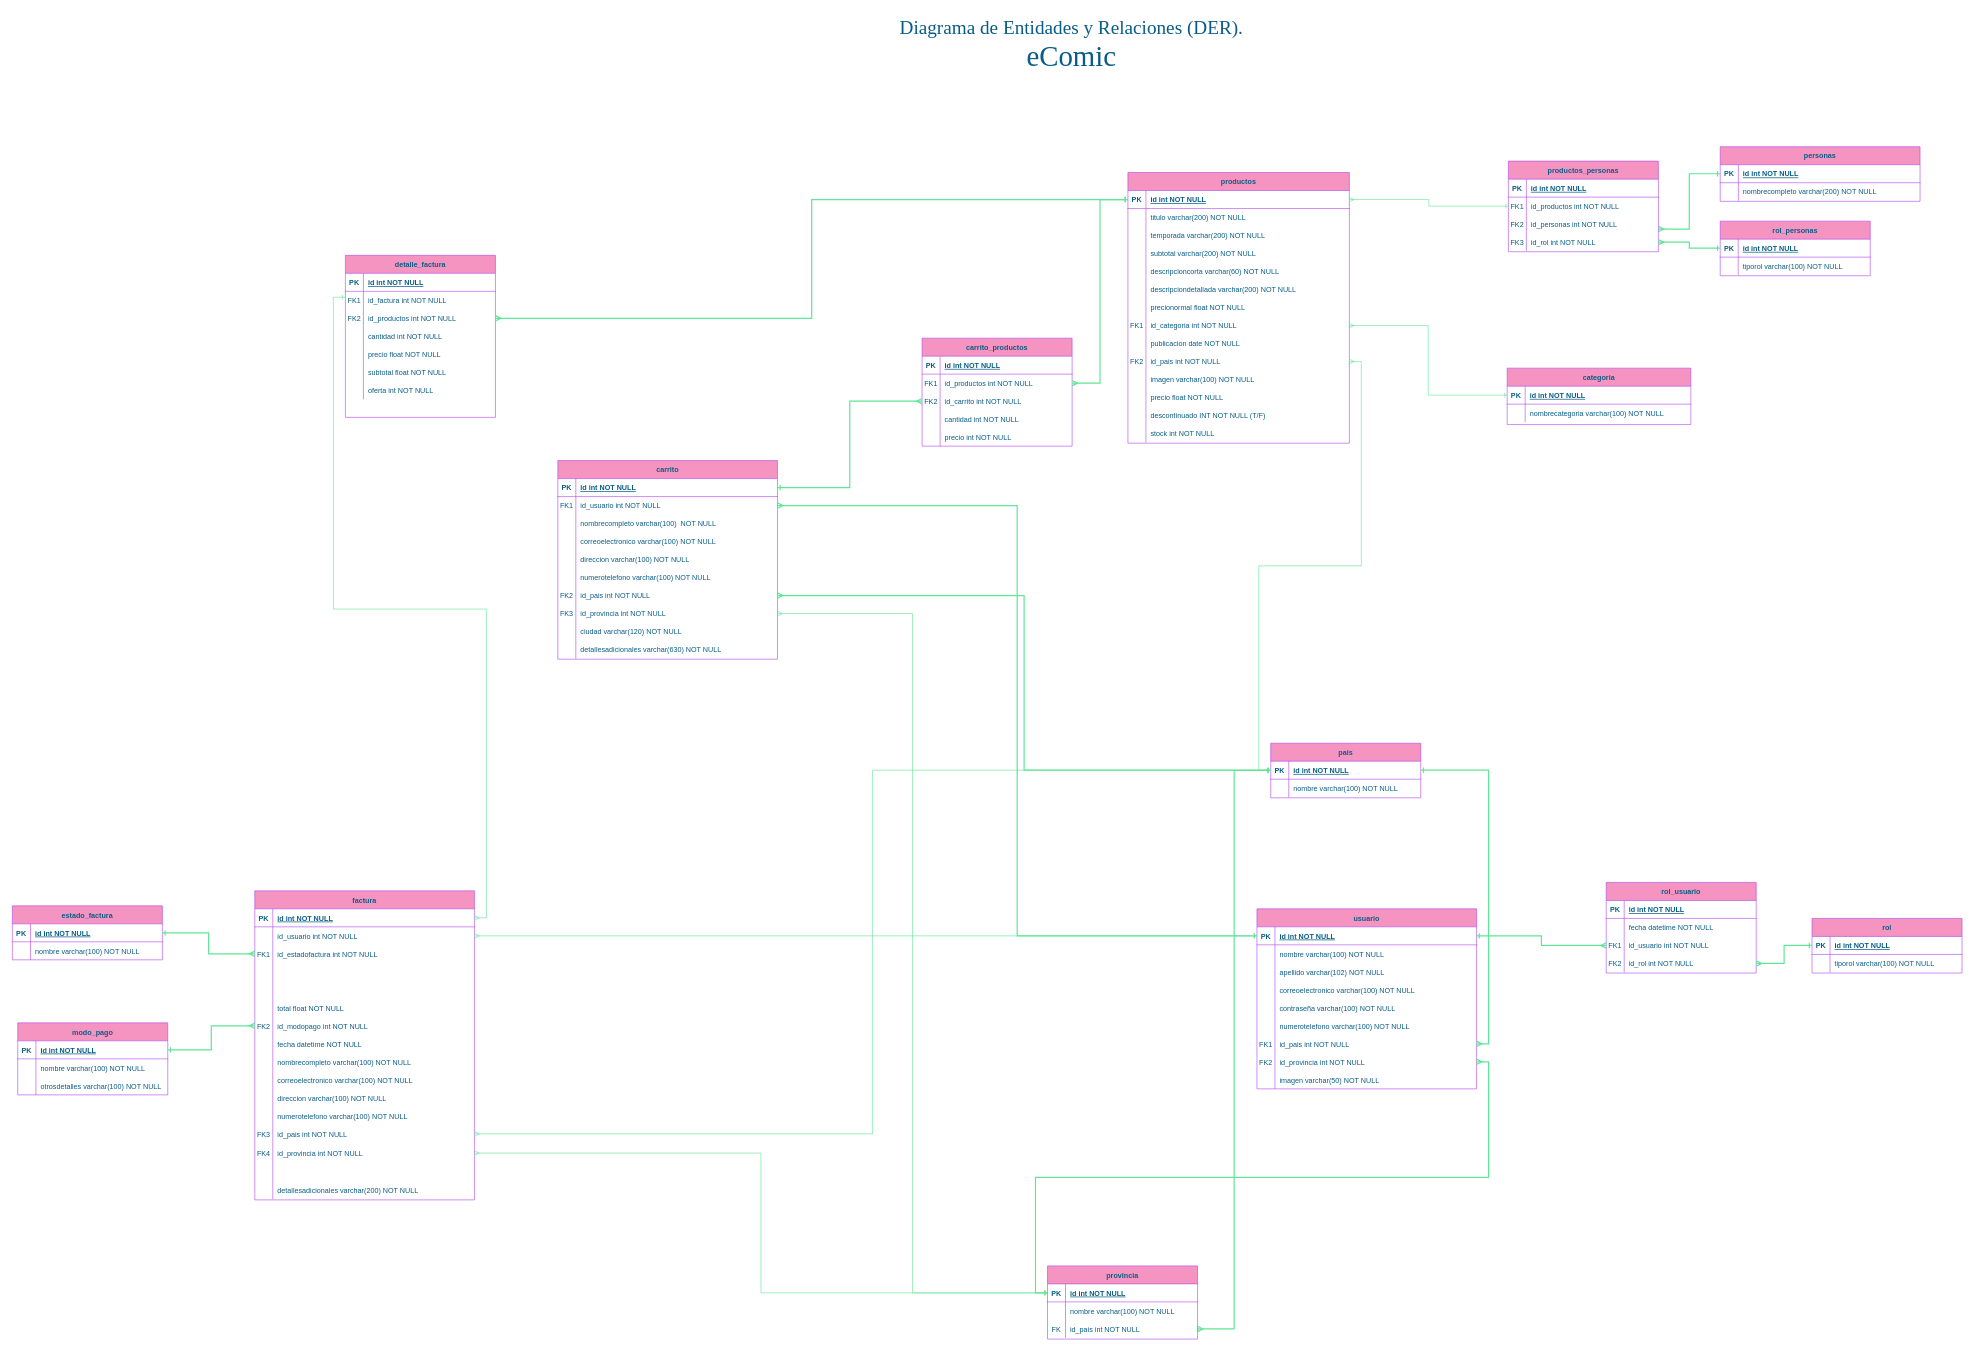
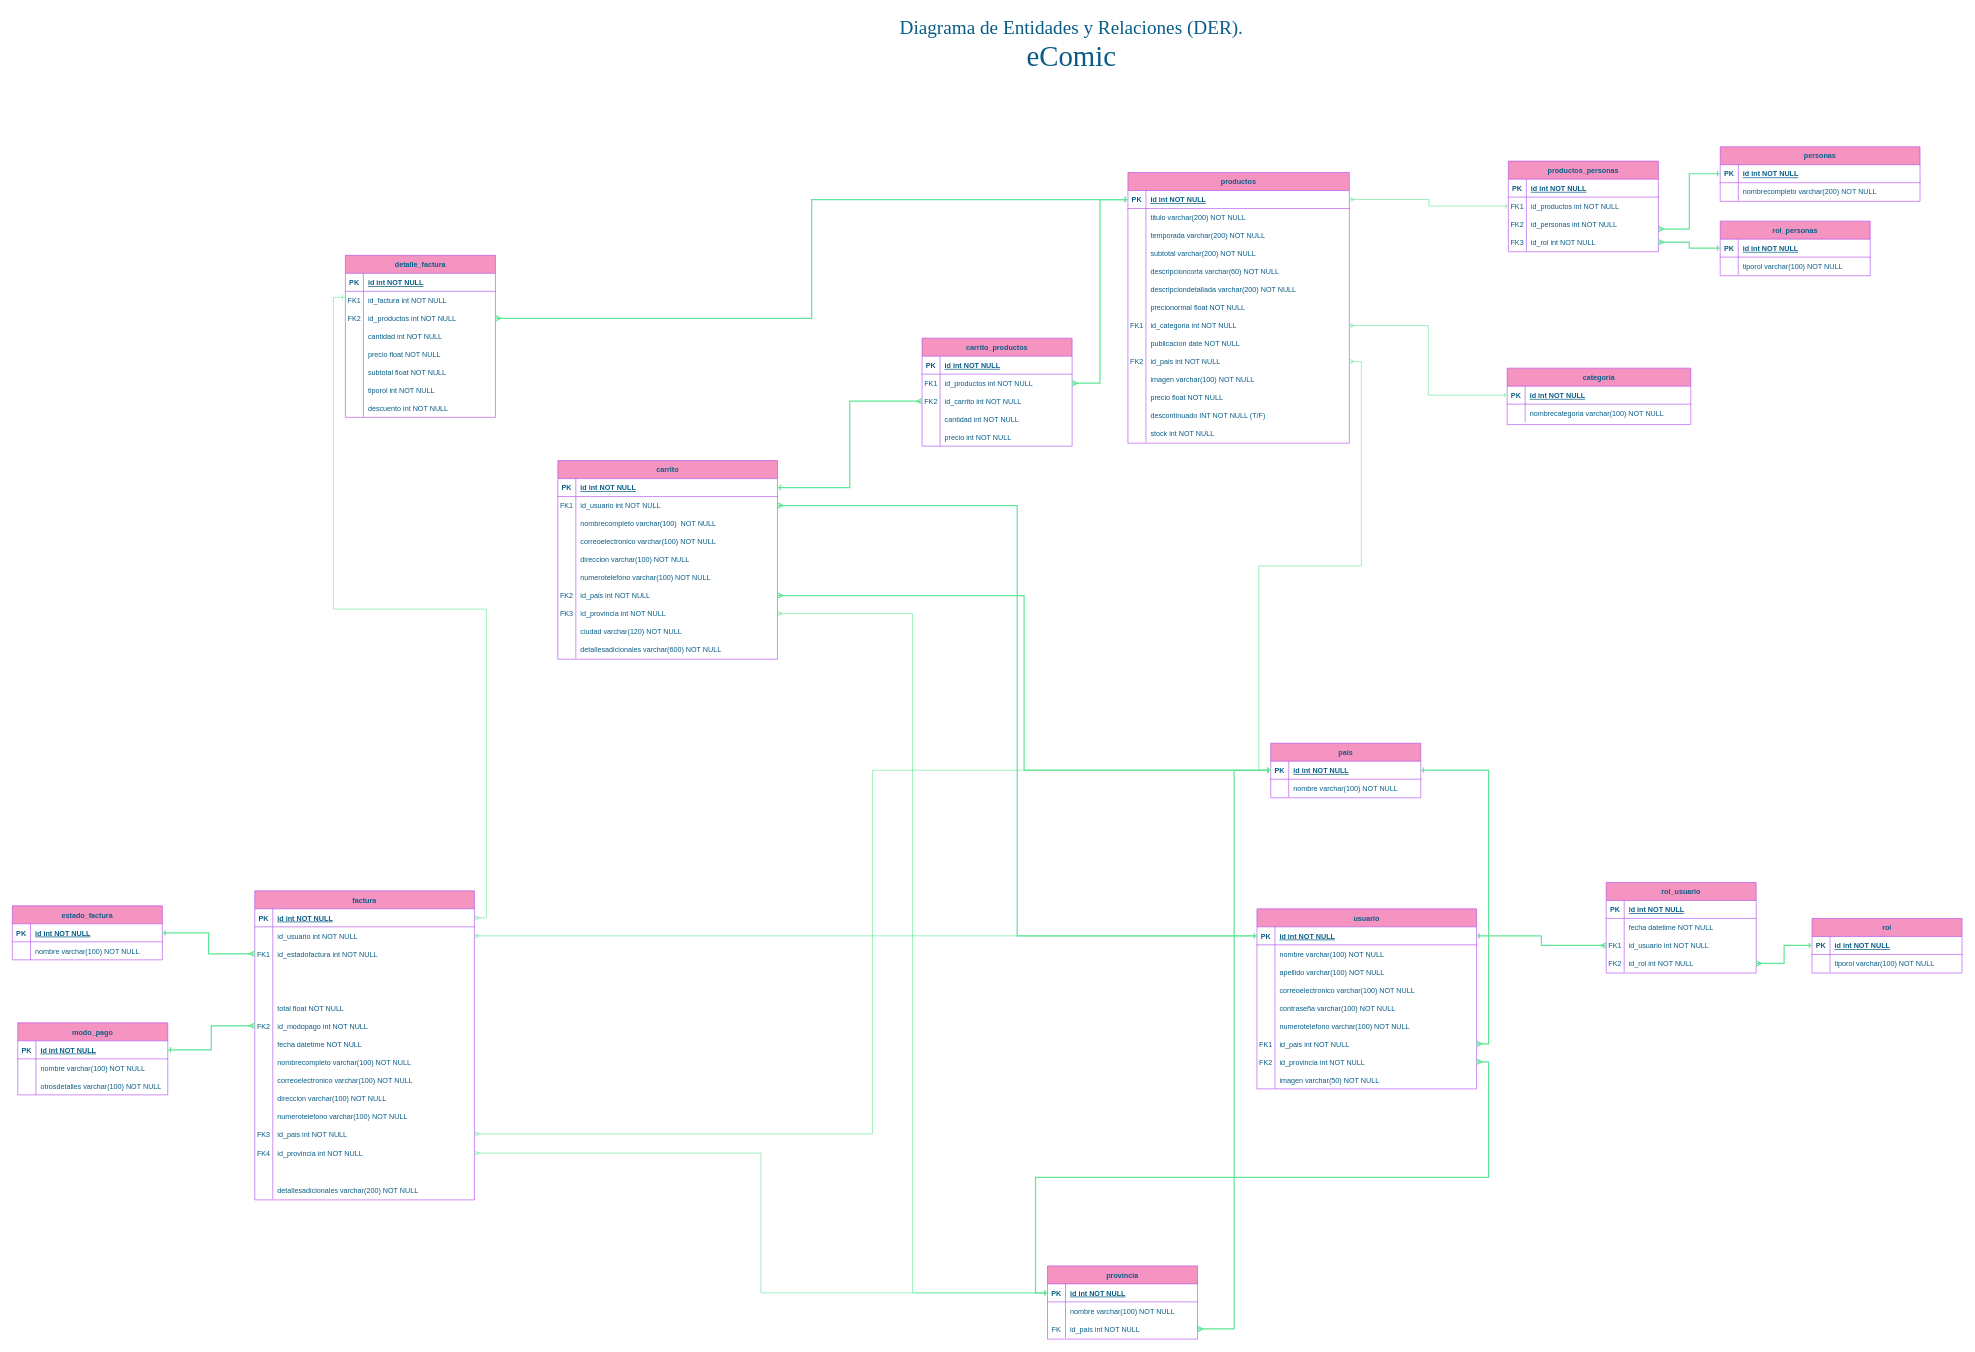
(402, 391) -> (403, 391)
none -> (429, 408)
(655, 650) -> (655, 650)
(1334, 972) -> (1334, 972)
